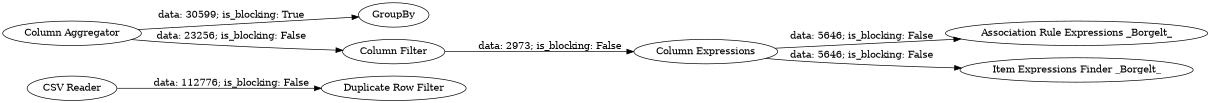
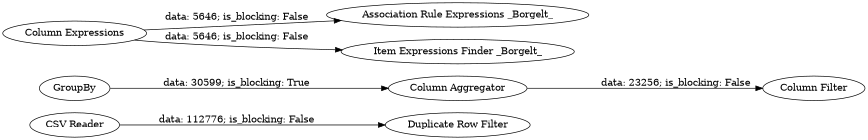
(245, 23) -> (246, 88)
(536, 52) -> none
